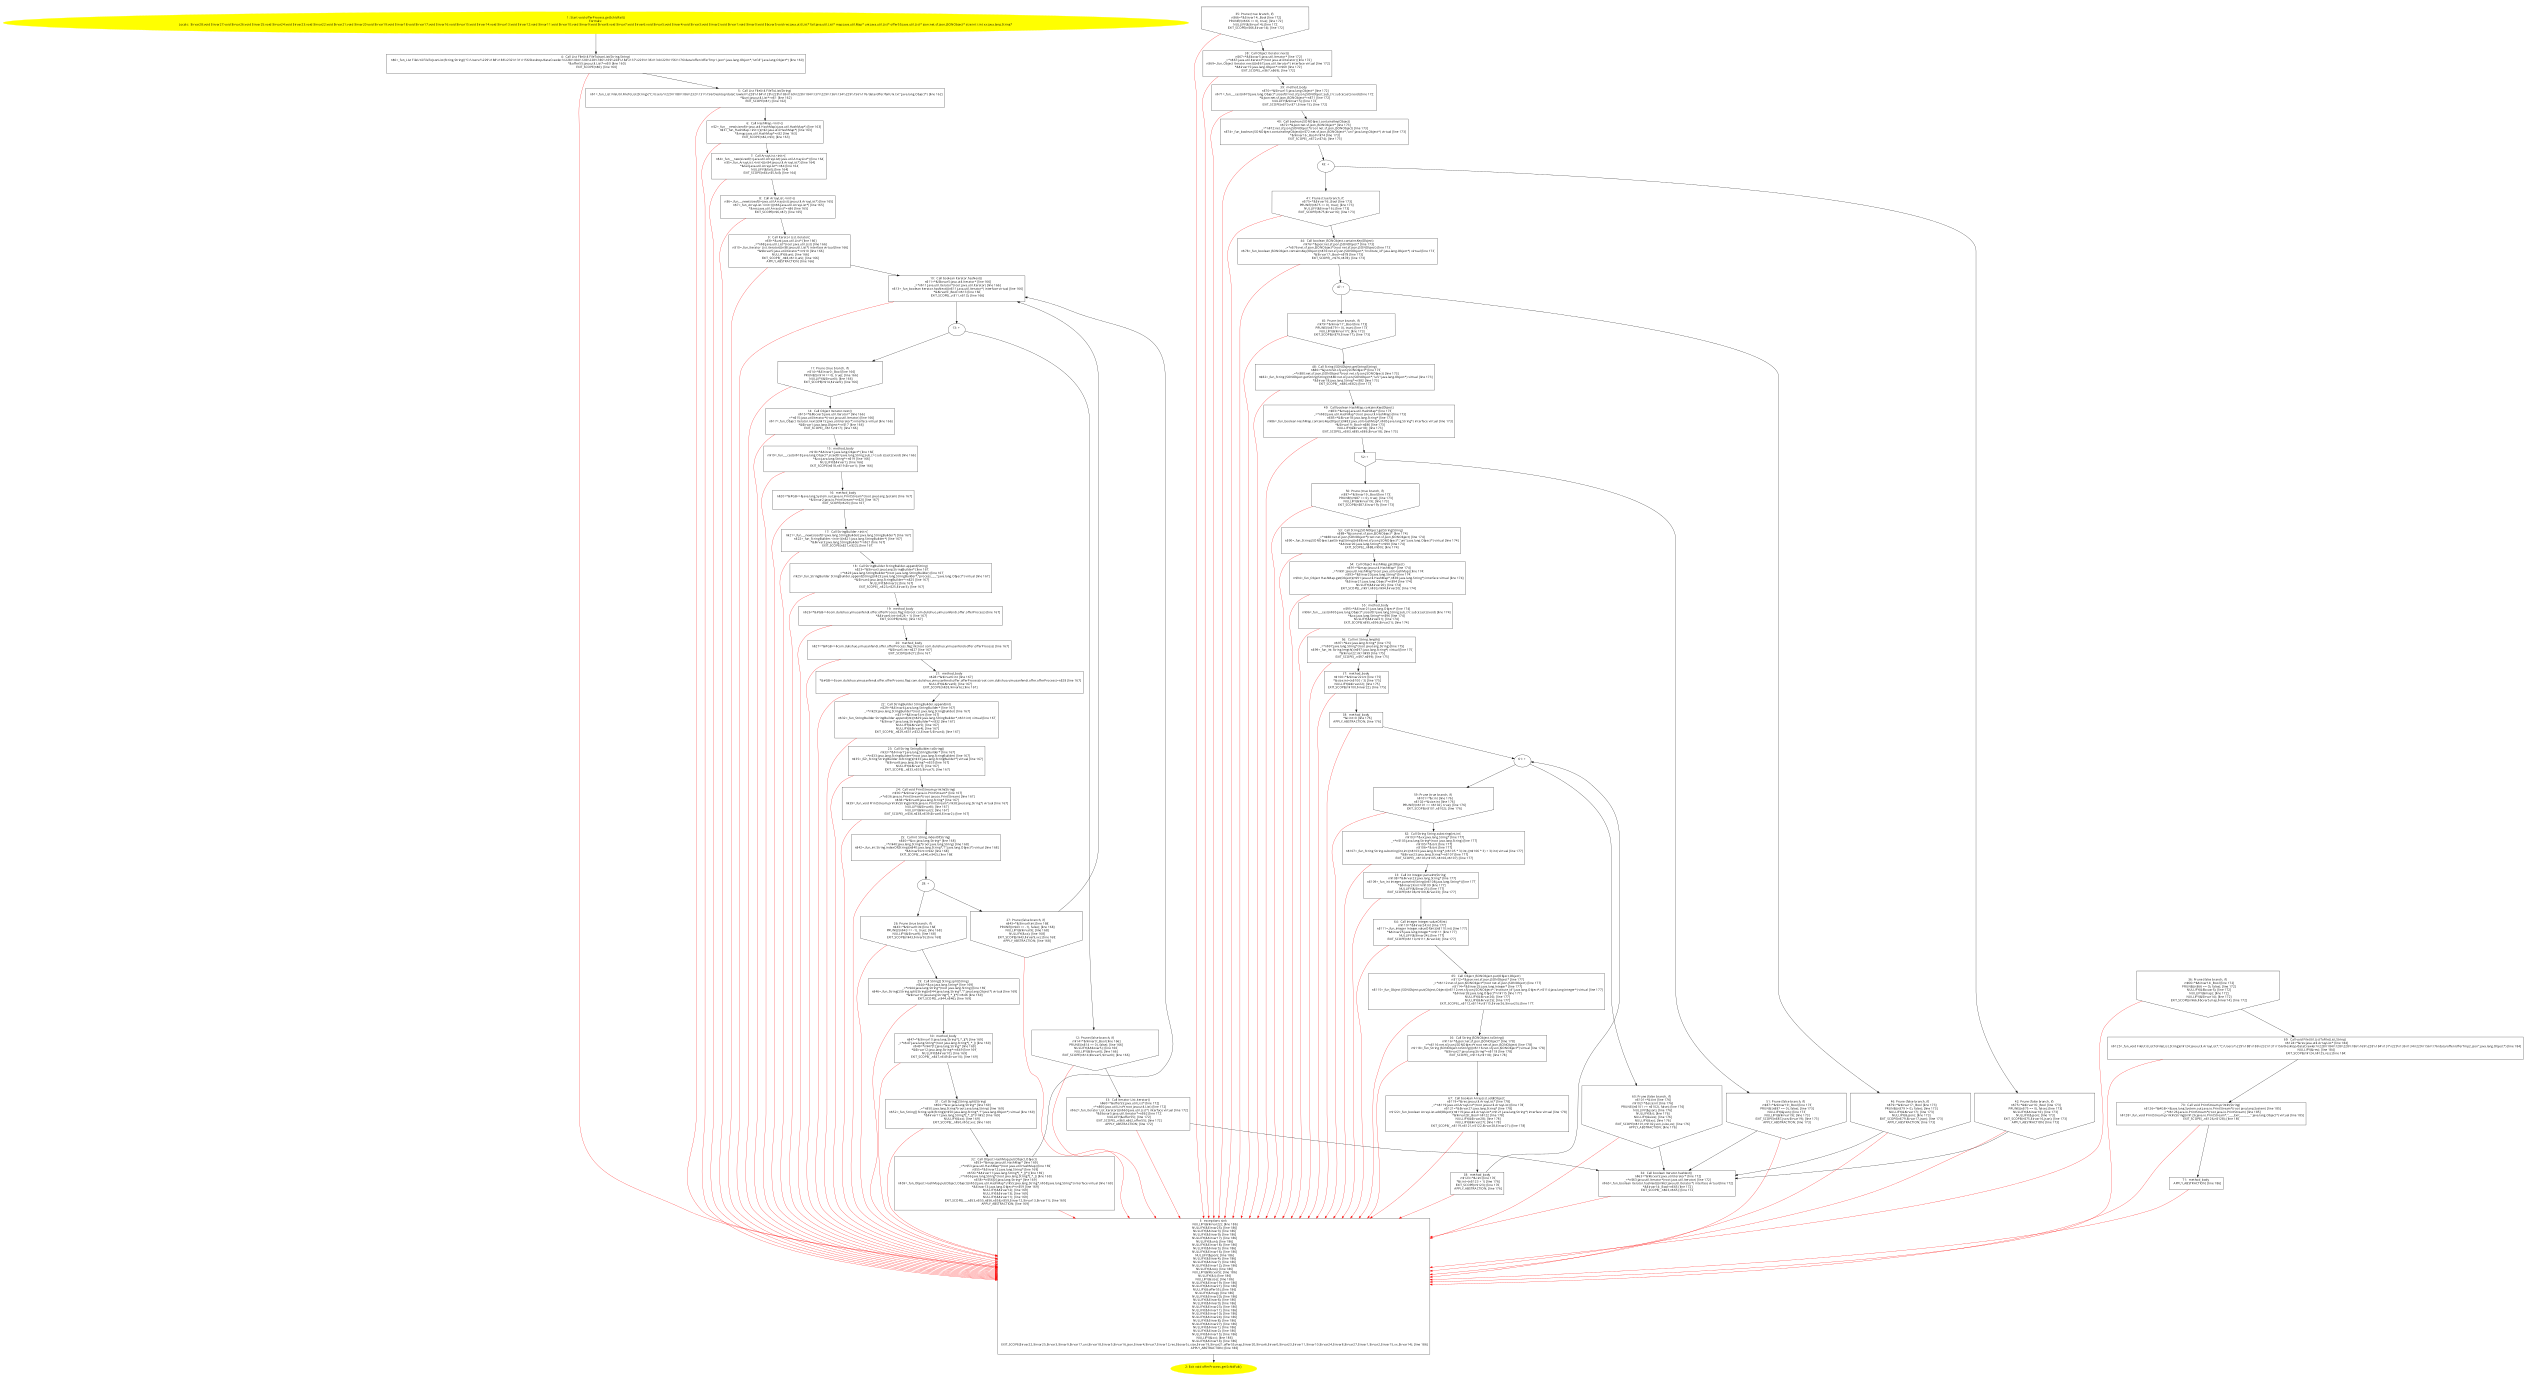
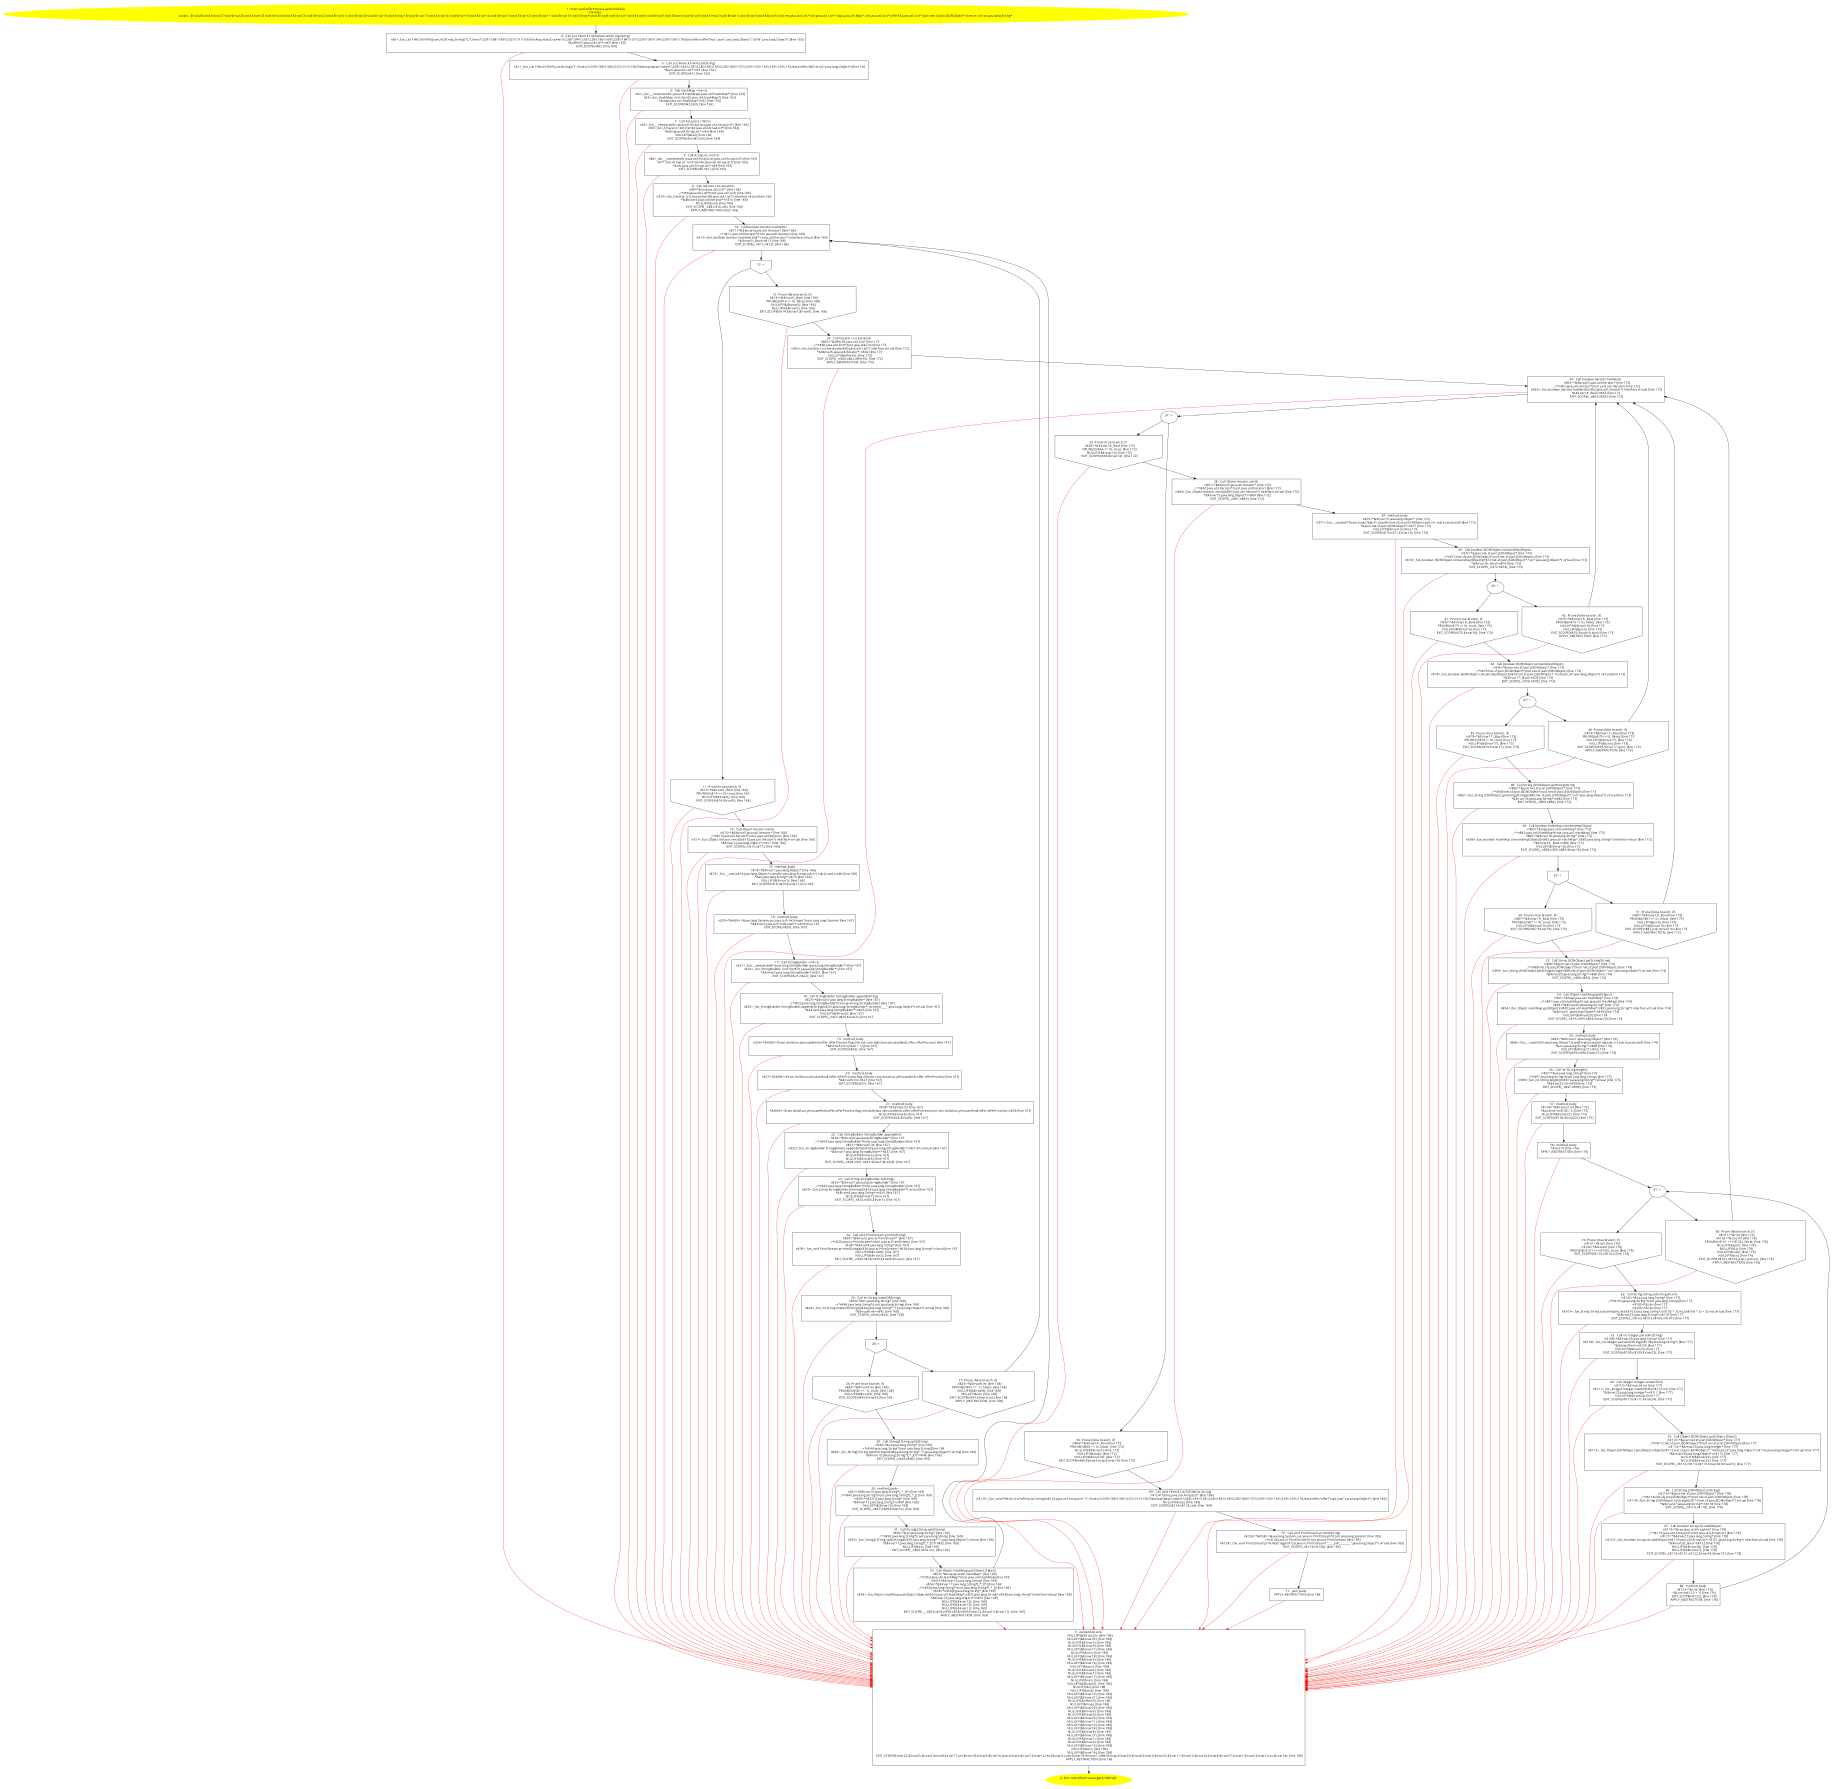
(957, 330) -> (761, 266)
none -> (1169, 417)
(926, 885) -> (876, 1346)
(2196, 1183) -> (1297, 1595)
